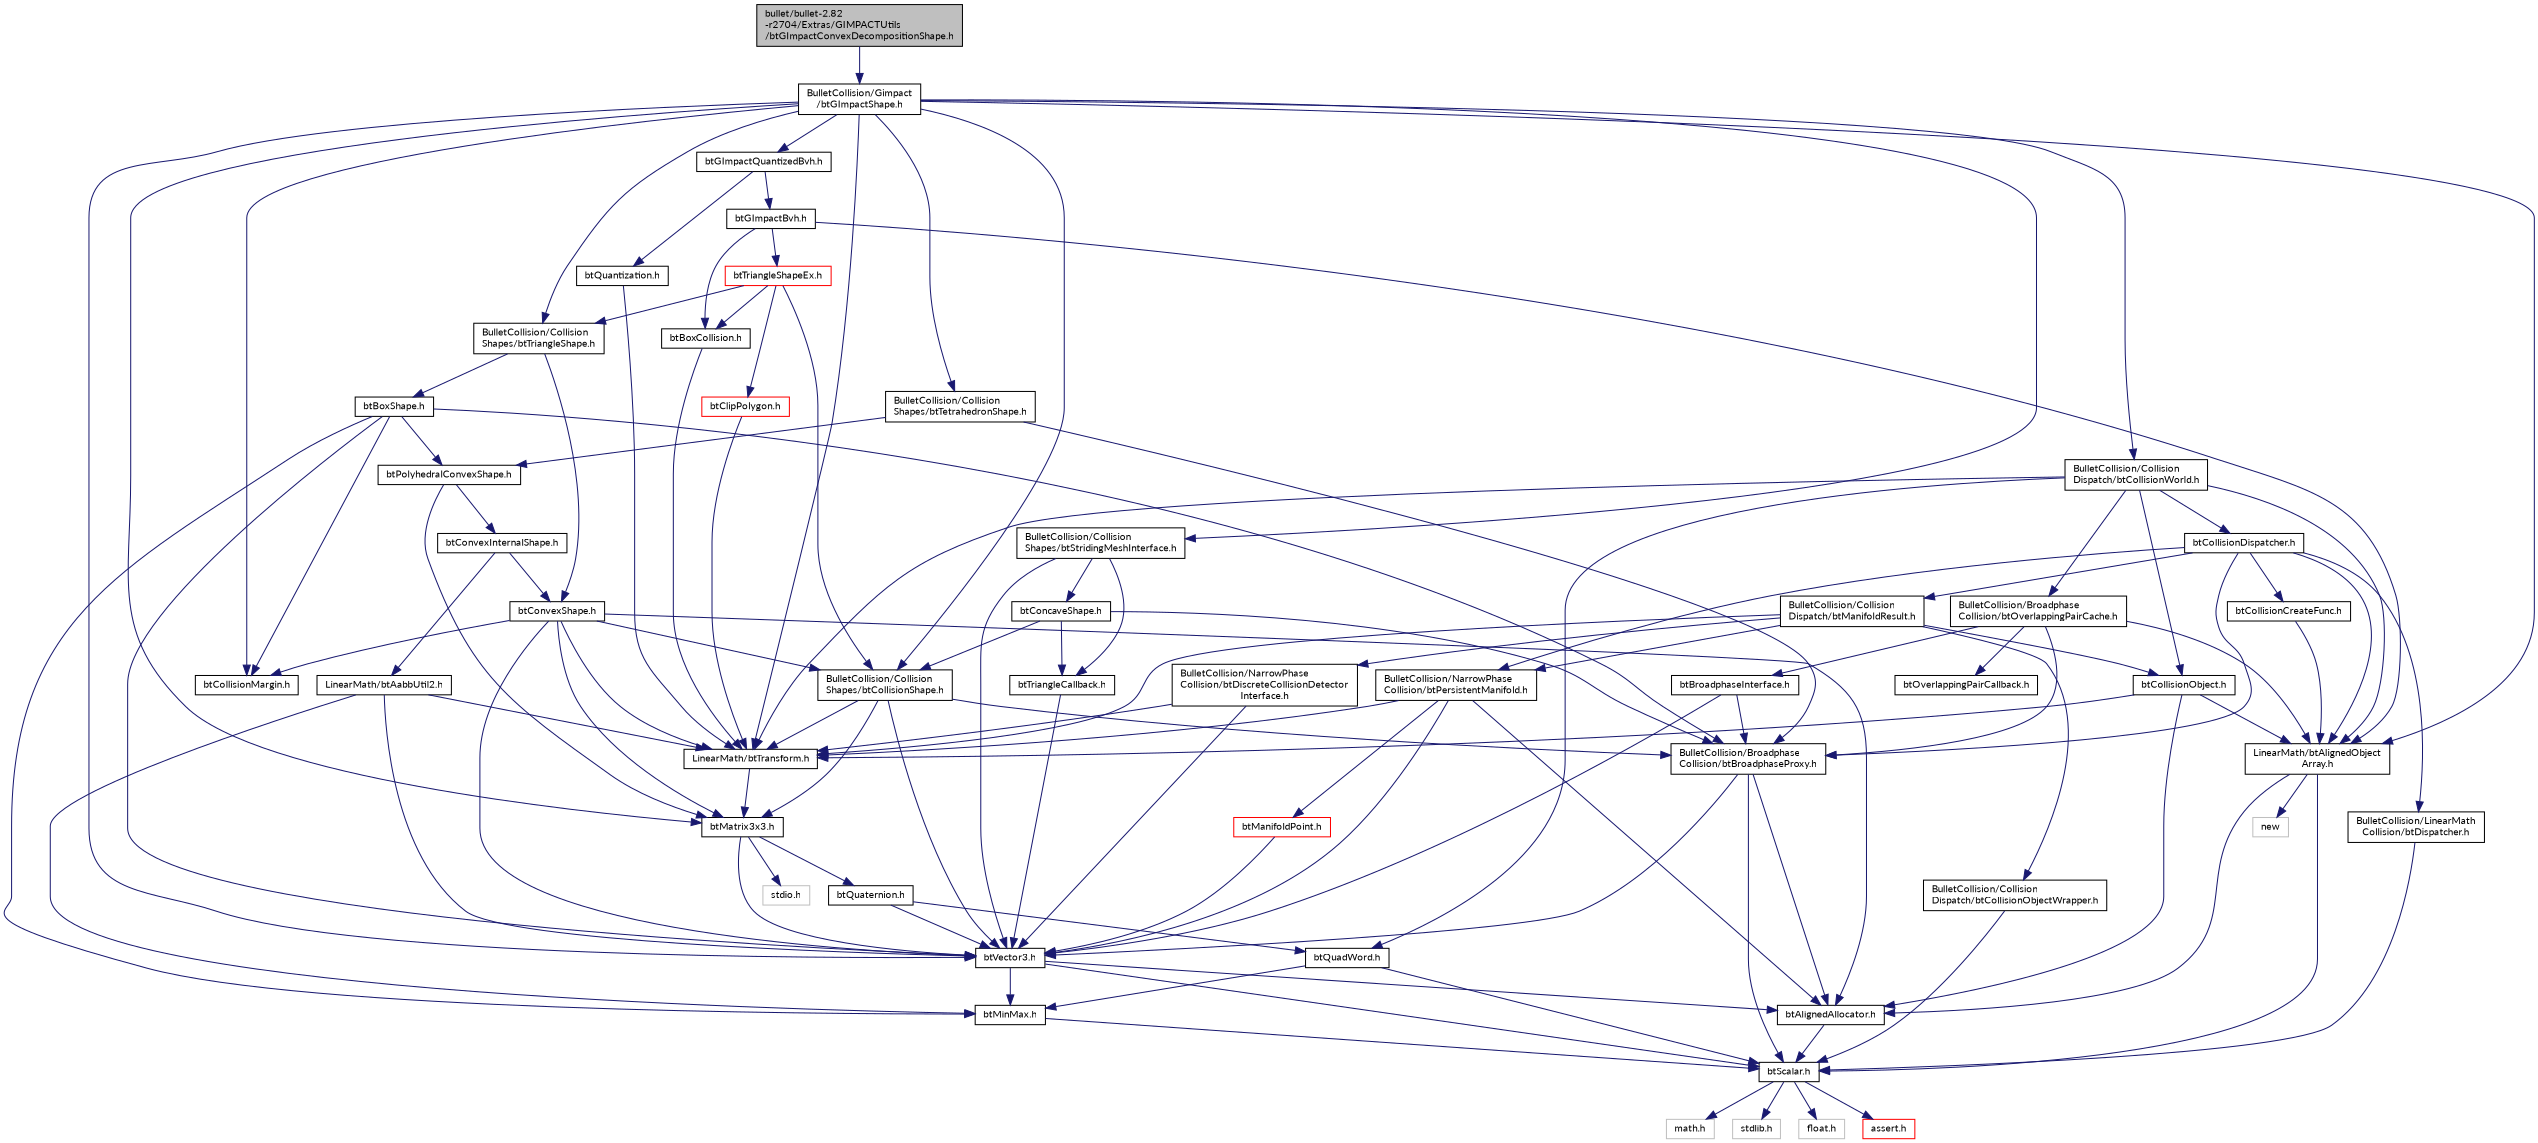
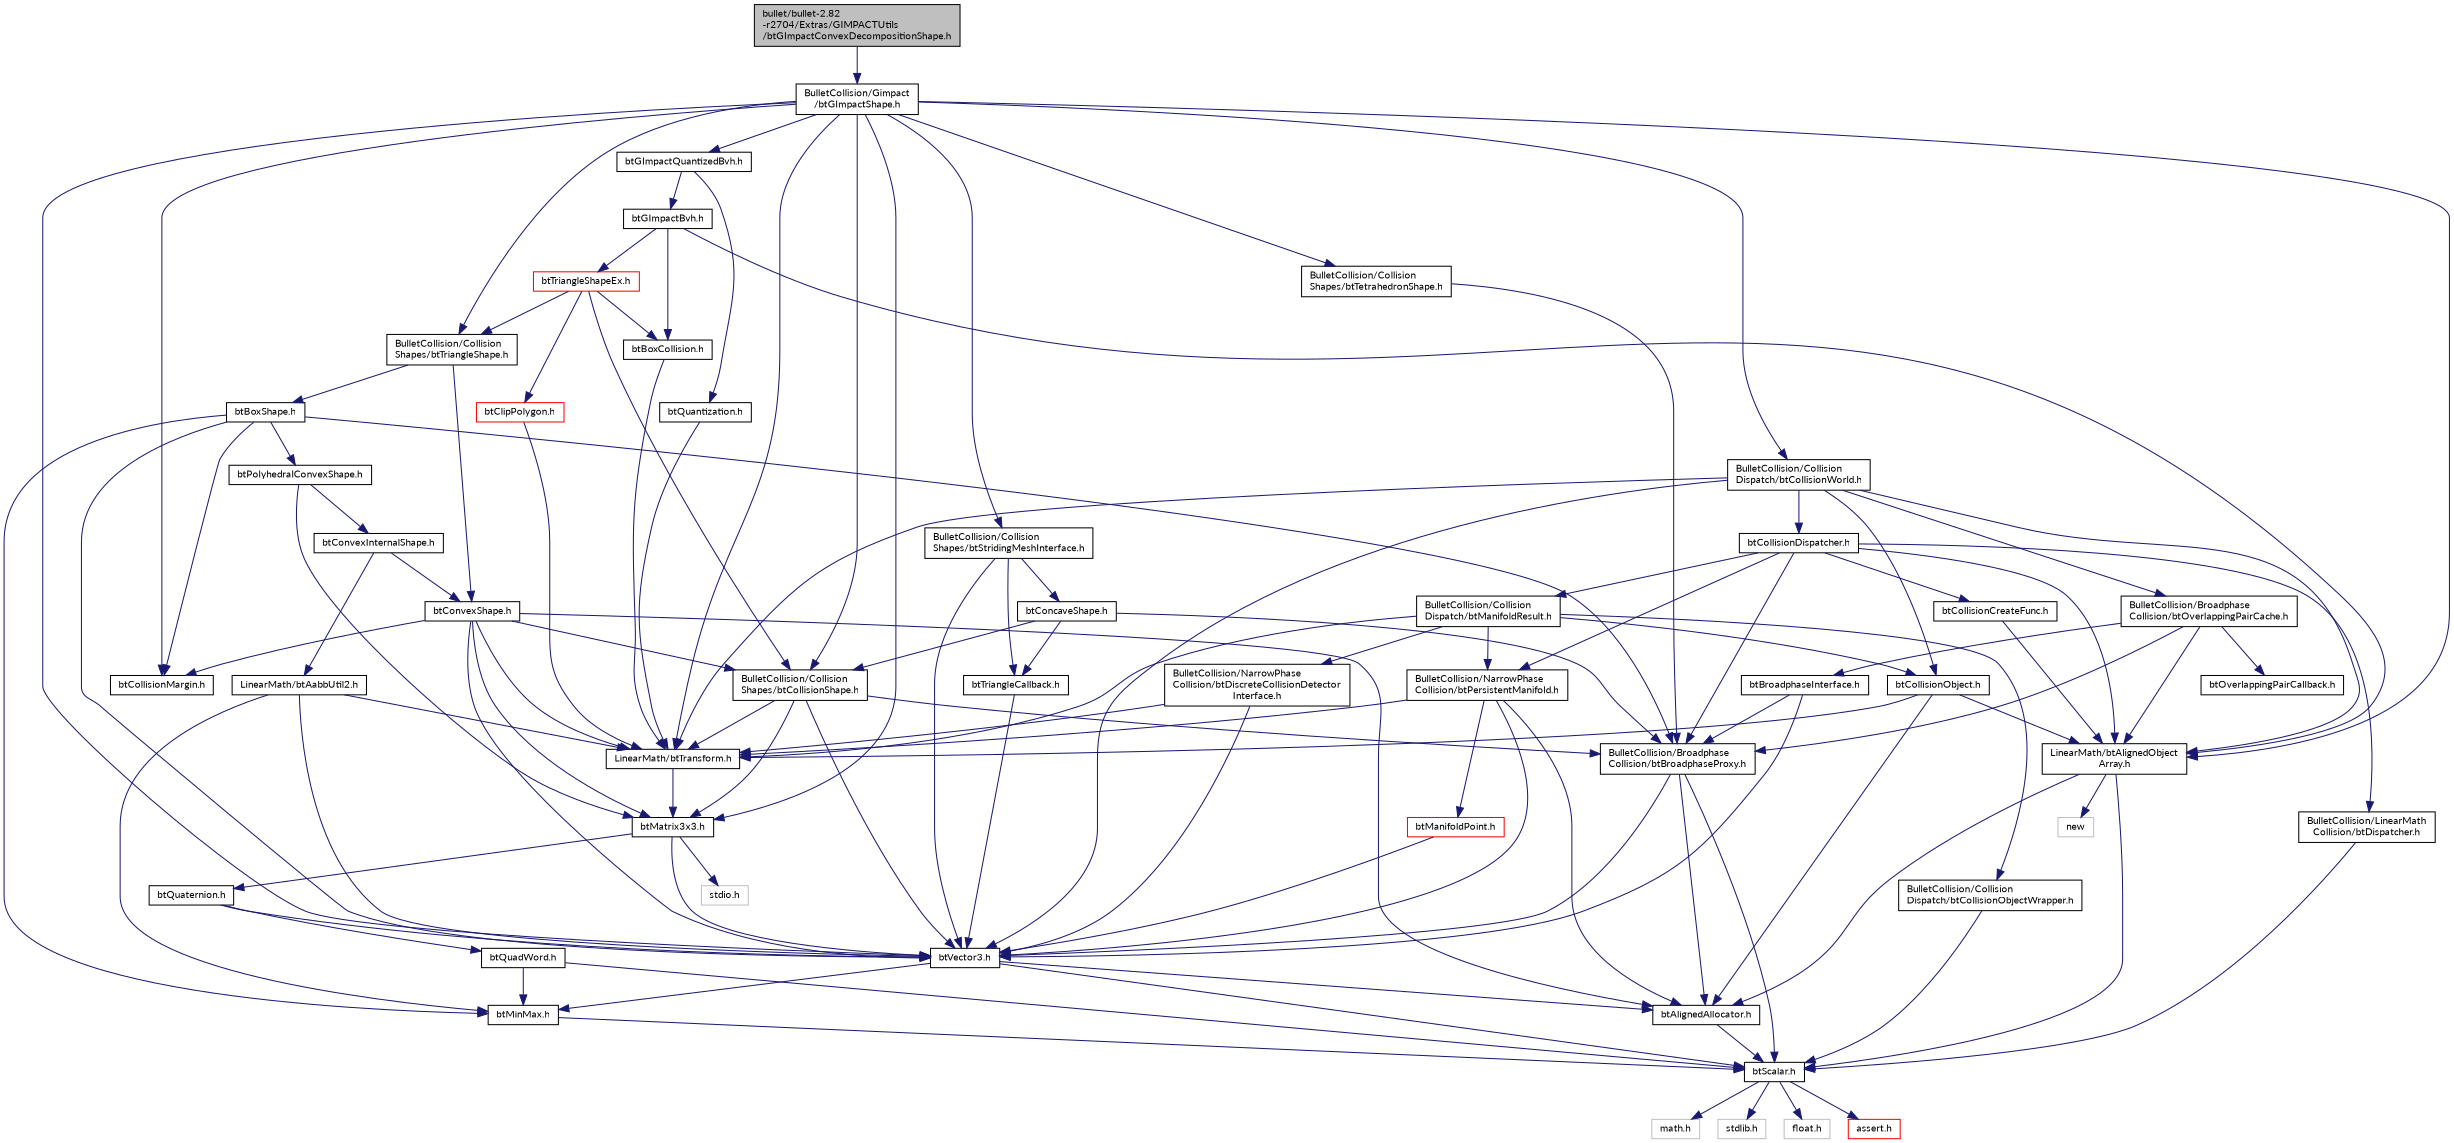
(706, 441) -> none
(1616, 551) -> (1266, 597)
